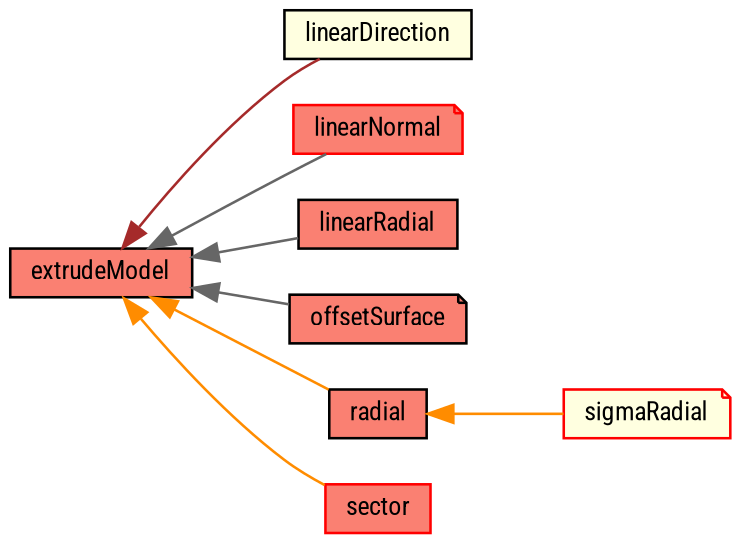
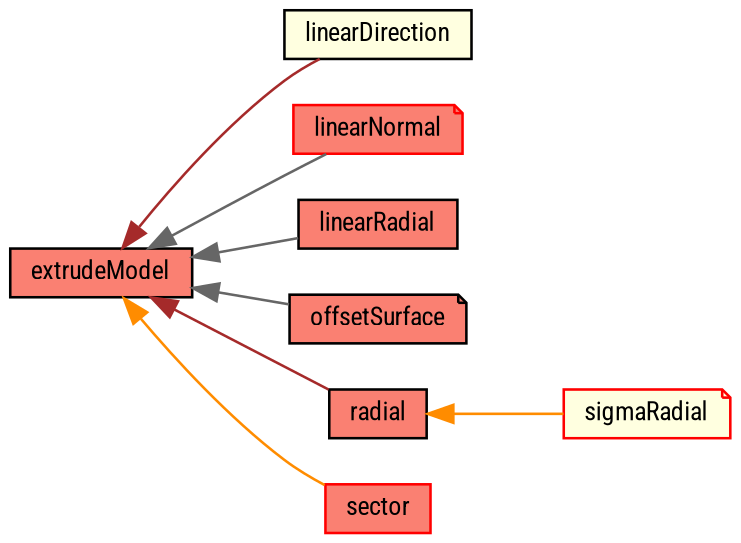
(251, 350) -> (251, 350)
